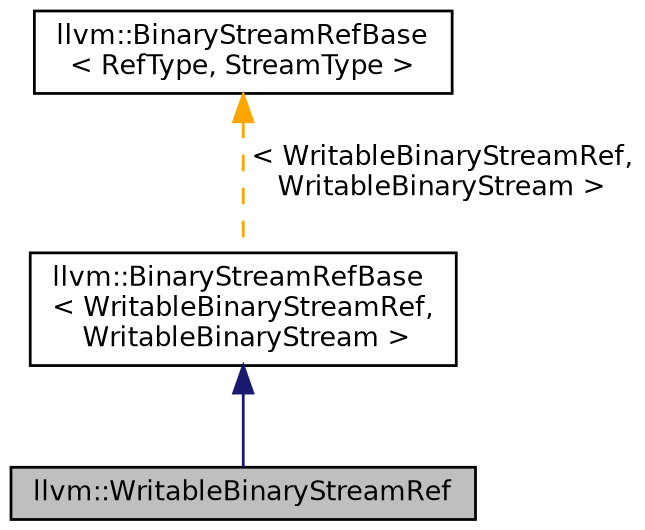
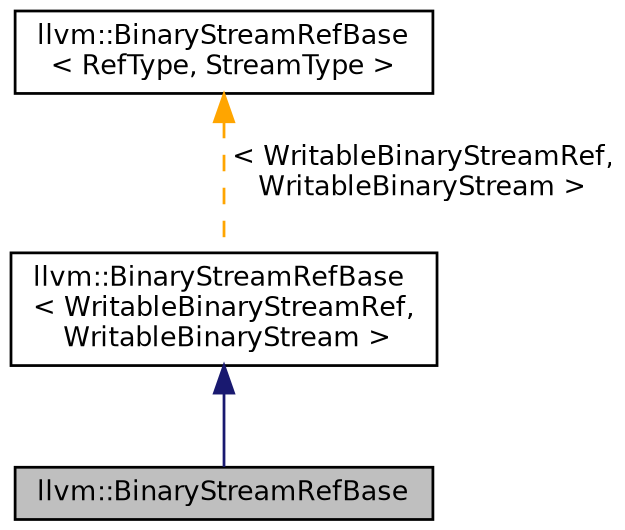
(243, 493) -> (224, 493)
